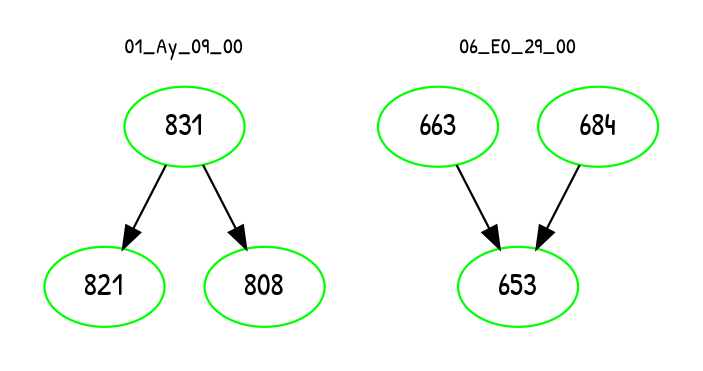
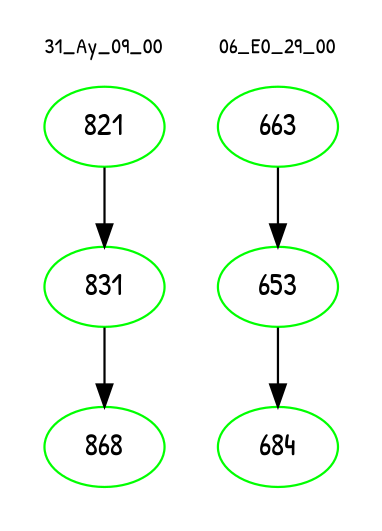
(185, 48) -> (105, 48)
(150, 197) -> (105, 196)
(563, 197) -> (278, 356)
(265, 287) -> (105, 447)
